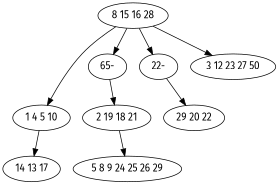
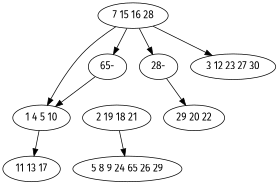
(133, 16) -> (133, 16)
(159, 67) -> (159, 67)
(233, 67) -> (233, 67)
(111, 89) -> (78, 89)
(32, 169) -> (32, 169)
(127, 169) -> (127, 169)
